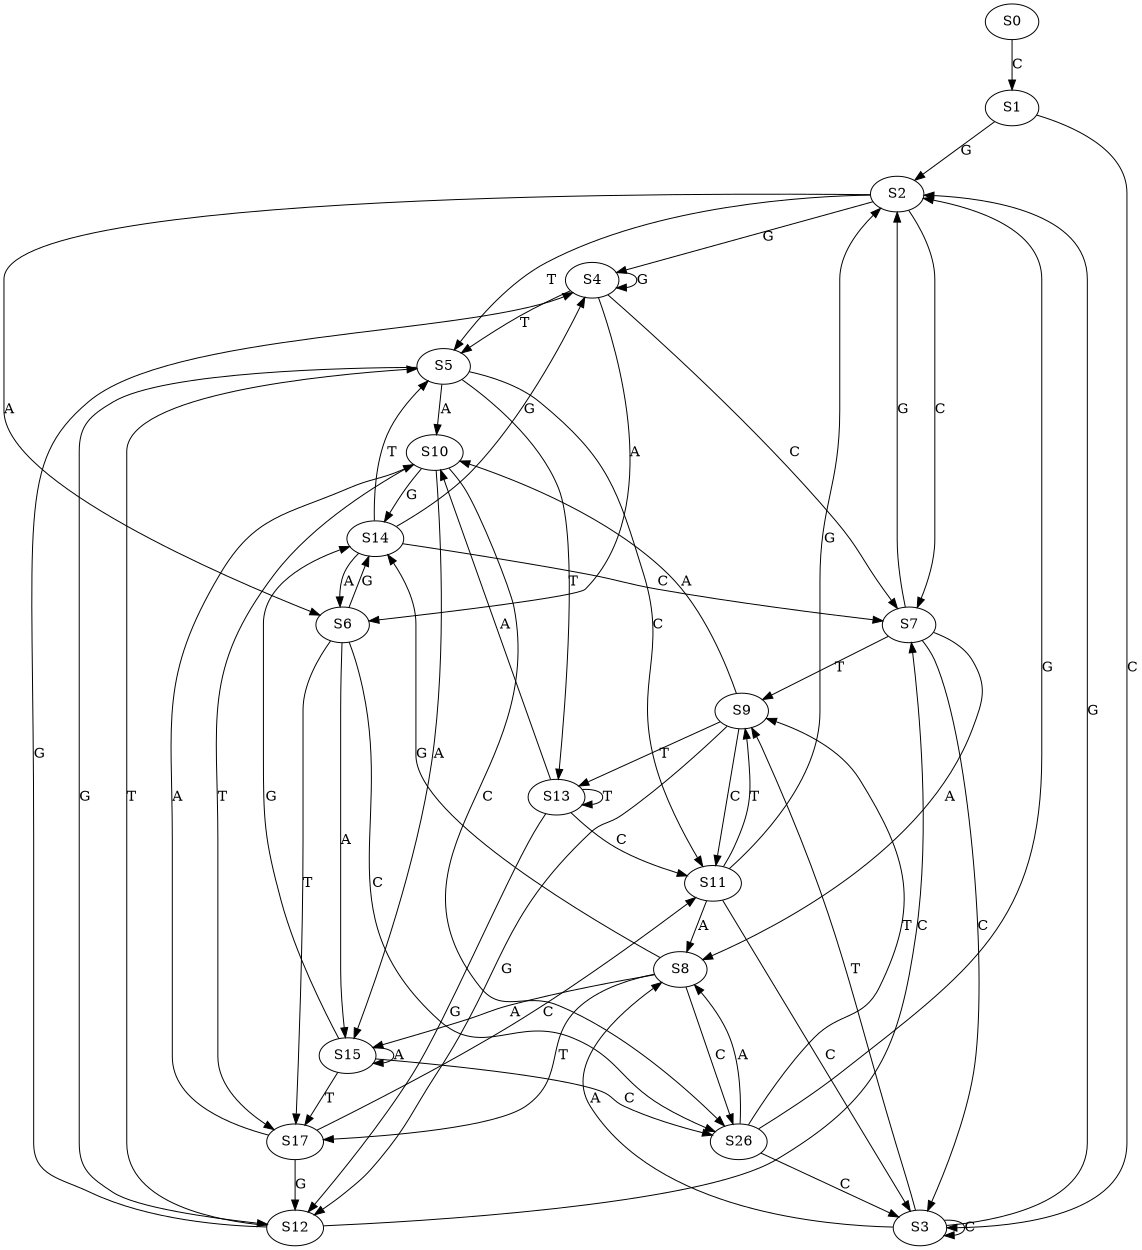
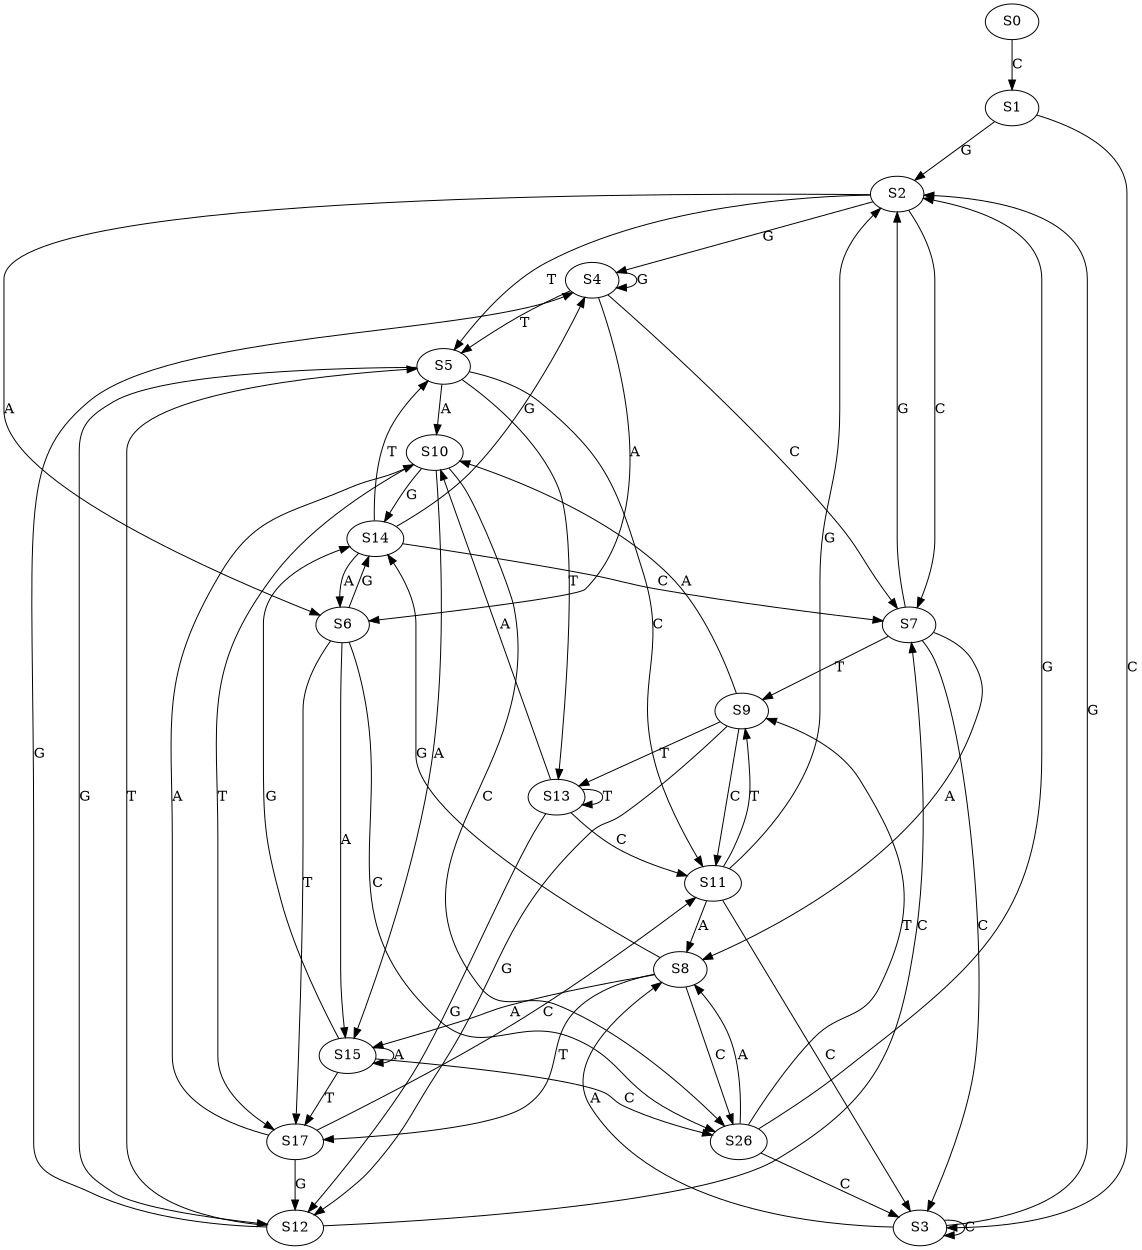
(846, 970) -> none
